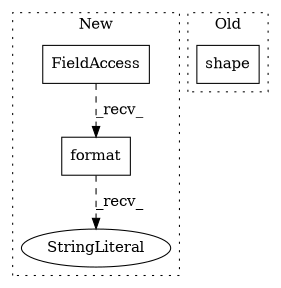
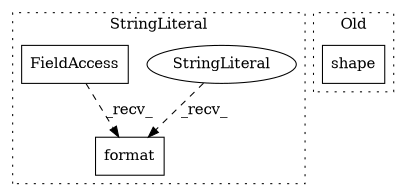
(96, 25) -> (159, 25)
(96, 197) -> (180, 106)
